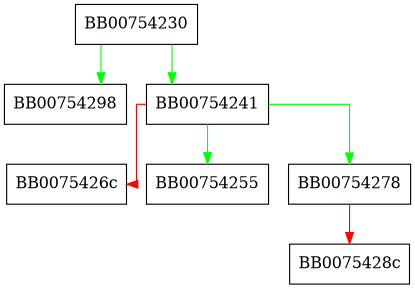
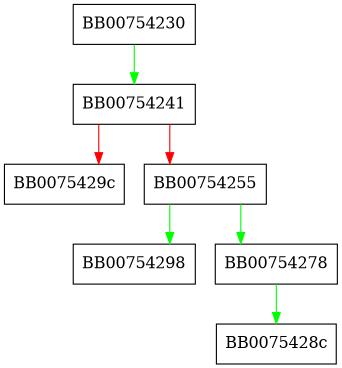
(101, 59) -> (170, 218)
(333, 104) -> (241, 218)
(208, 139) -> (170, 139)
(67, 184) -> (64, 184)
(350, 218) -> (276, 298)
